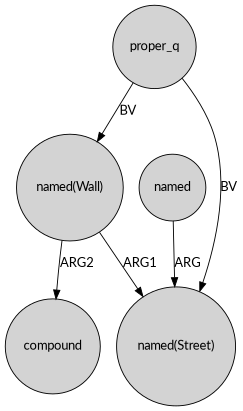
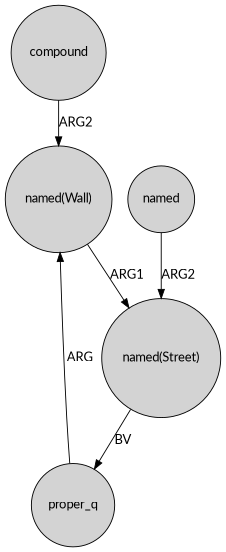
(128, 111) -> (80, 358)
(221, 177) -> (115, 435)
(188, 264) -> (178, 275)
(59, 265) -> (59, 118)
